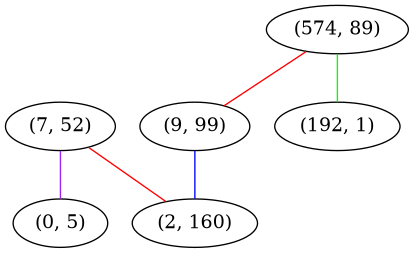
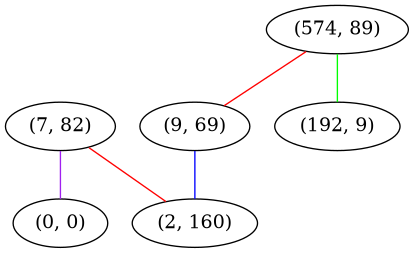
(60, 126) -> (60, 126)
(195, 126) -> (195, 126)
(337, 126) -> (337, 126)
(60, 223) -> (60, 223)
